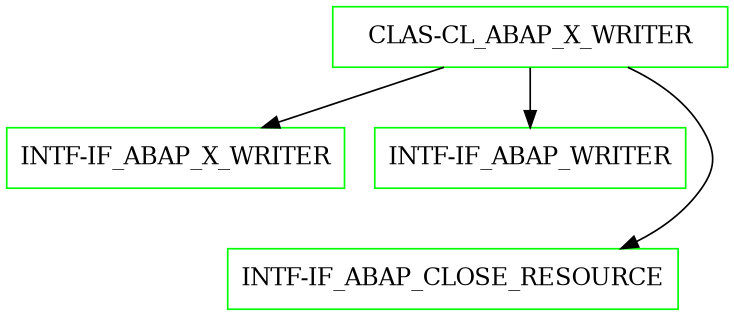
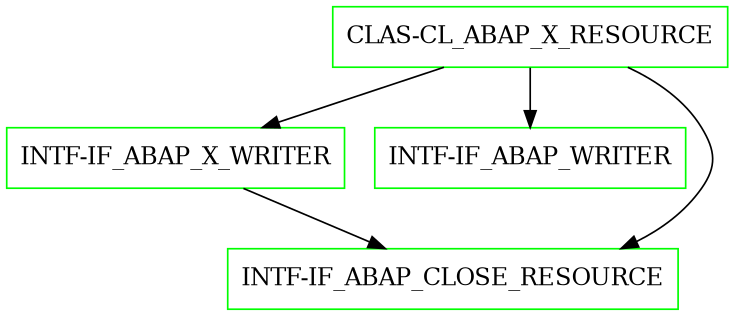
(530, 37) -> (530, 37)
none -> (307, 215)
